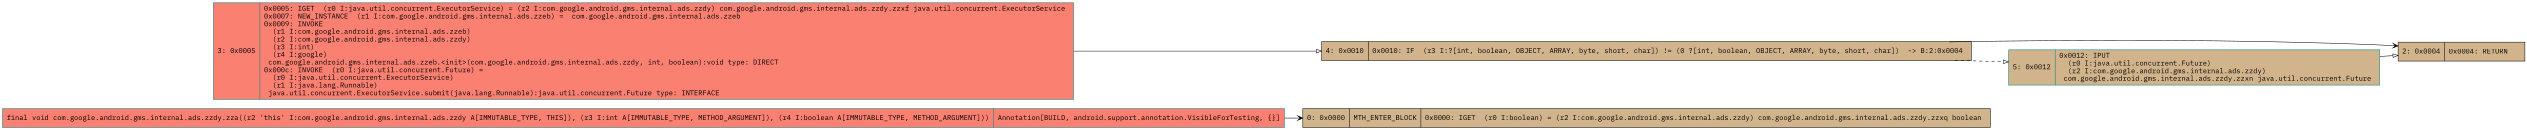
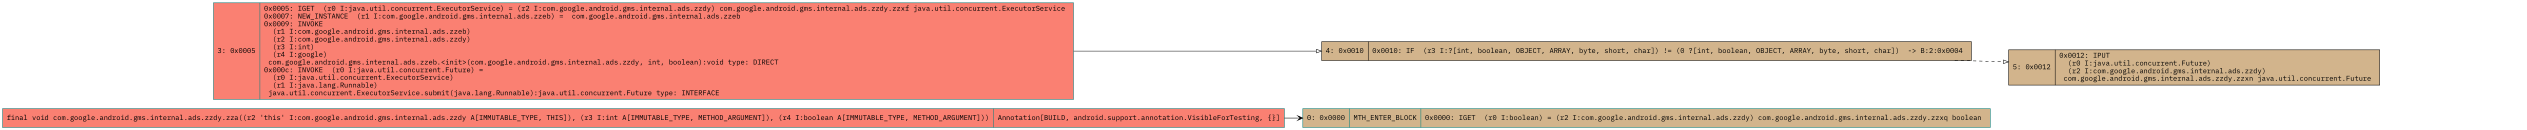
(2462, 52) -> none
(2194, 67) -> (2194, 67)
(1647, 118) -> (1647, 118)
